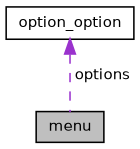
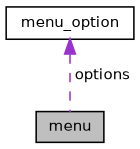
(70, 23) -> (70, 23)
